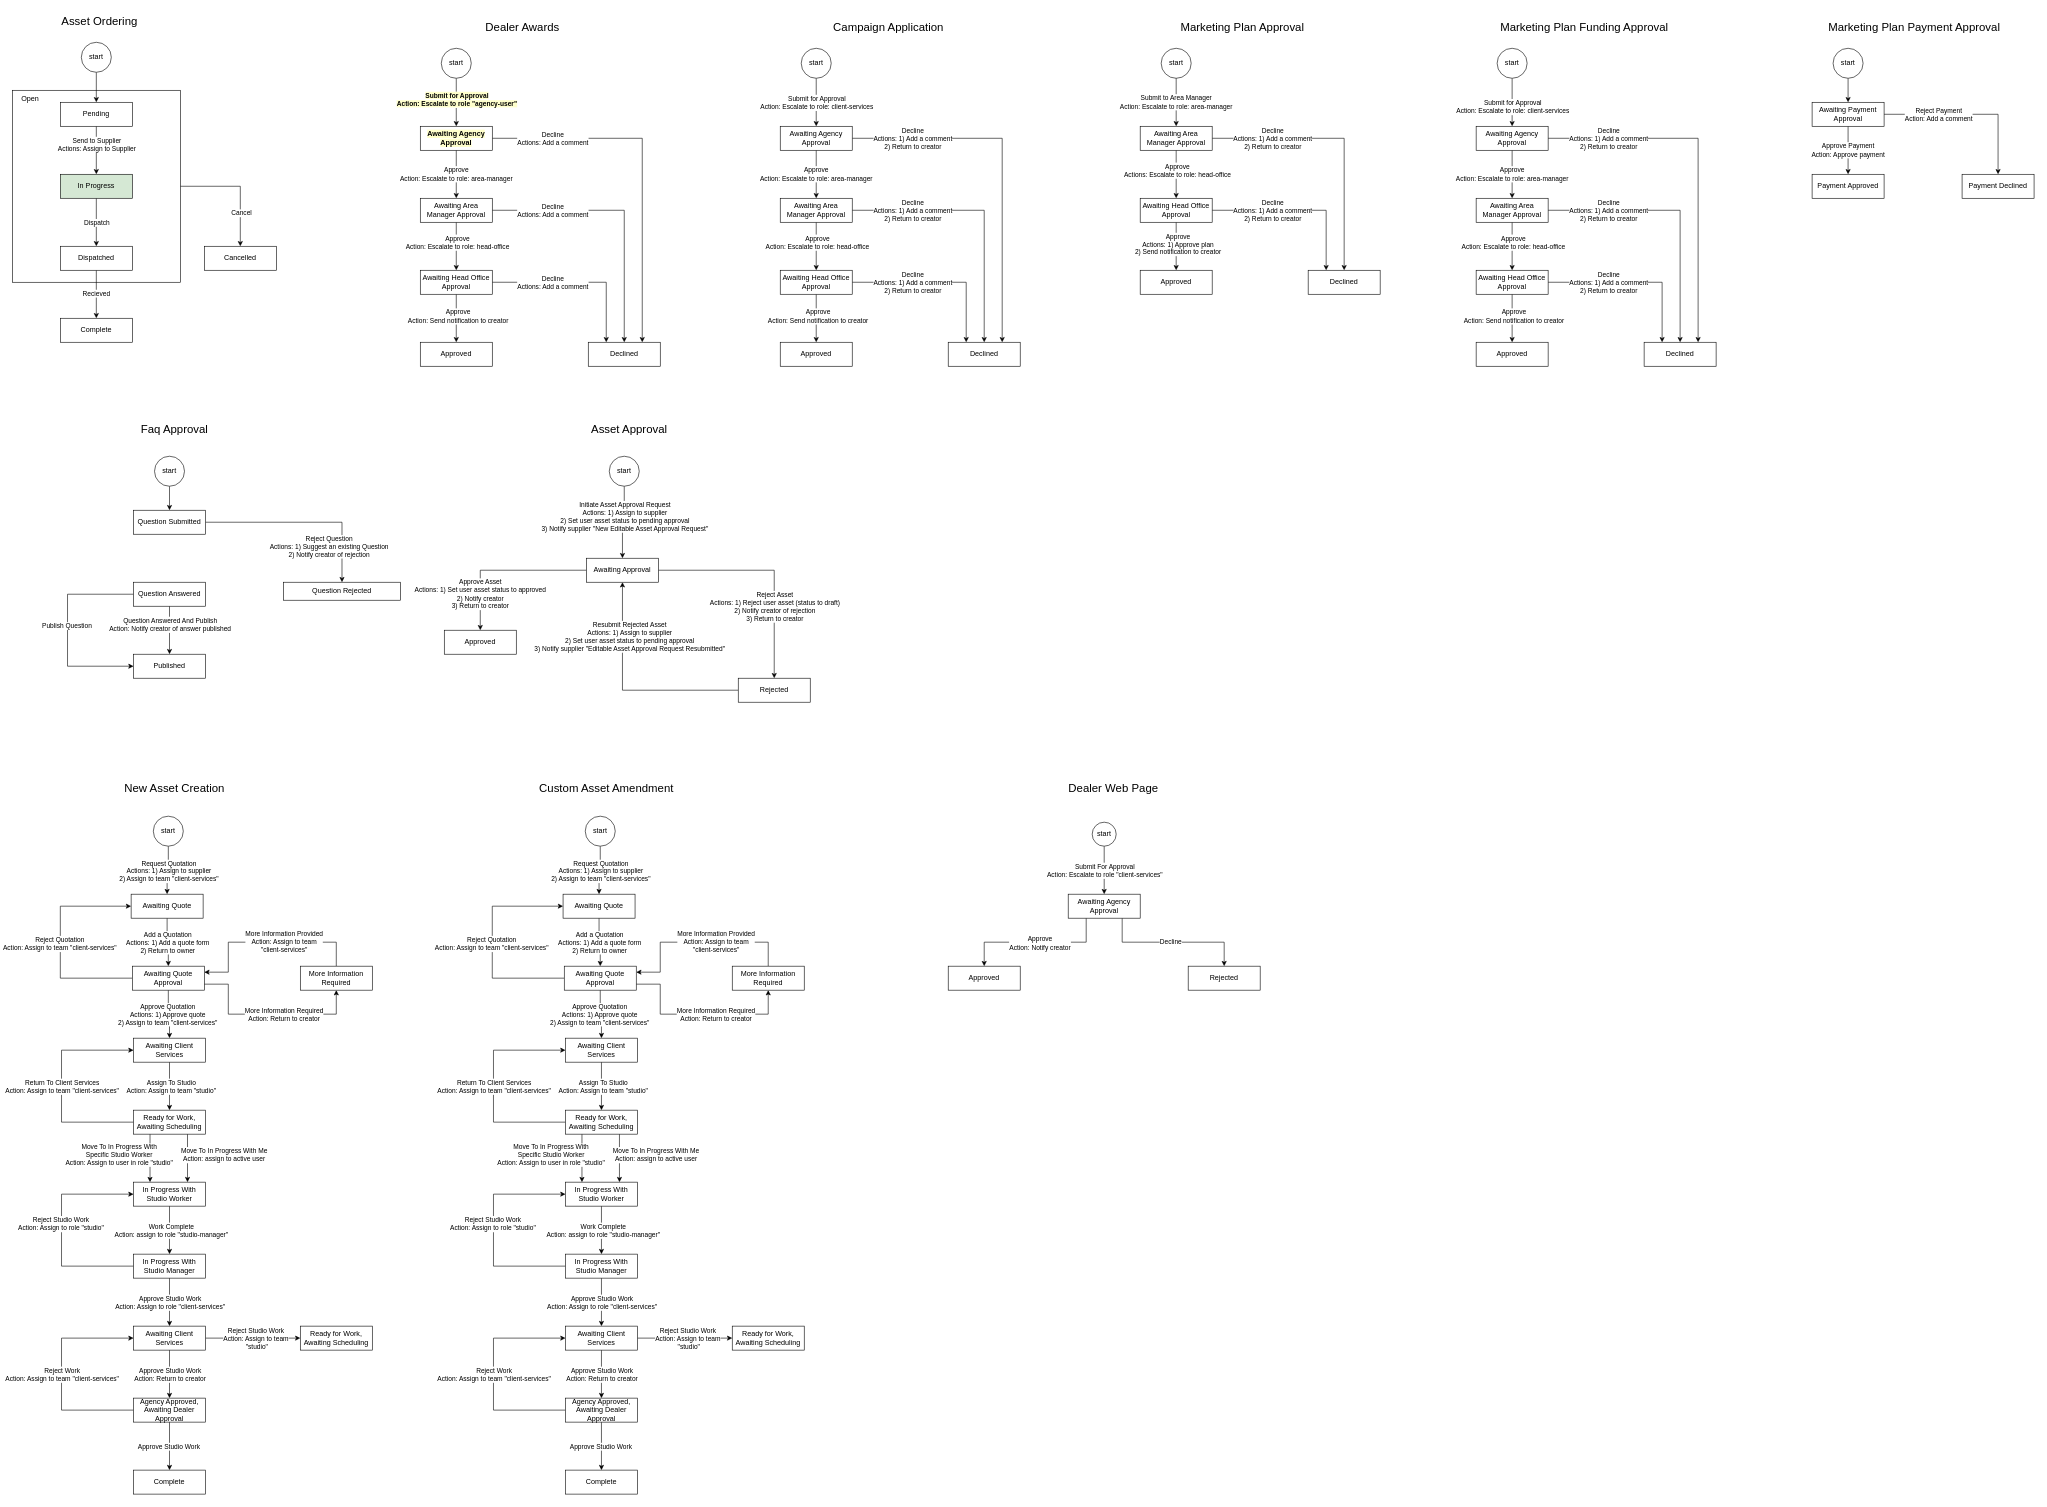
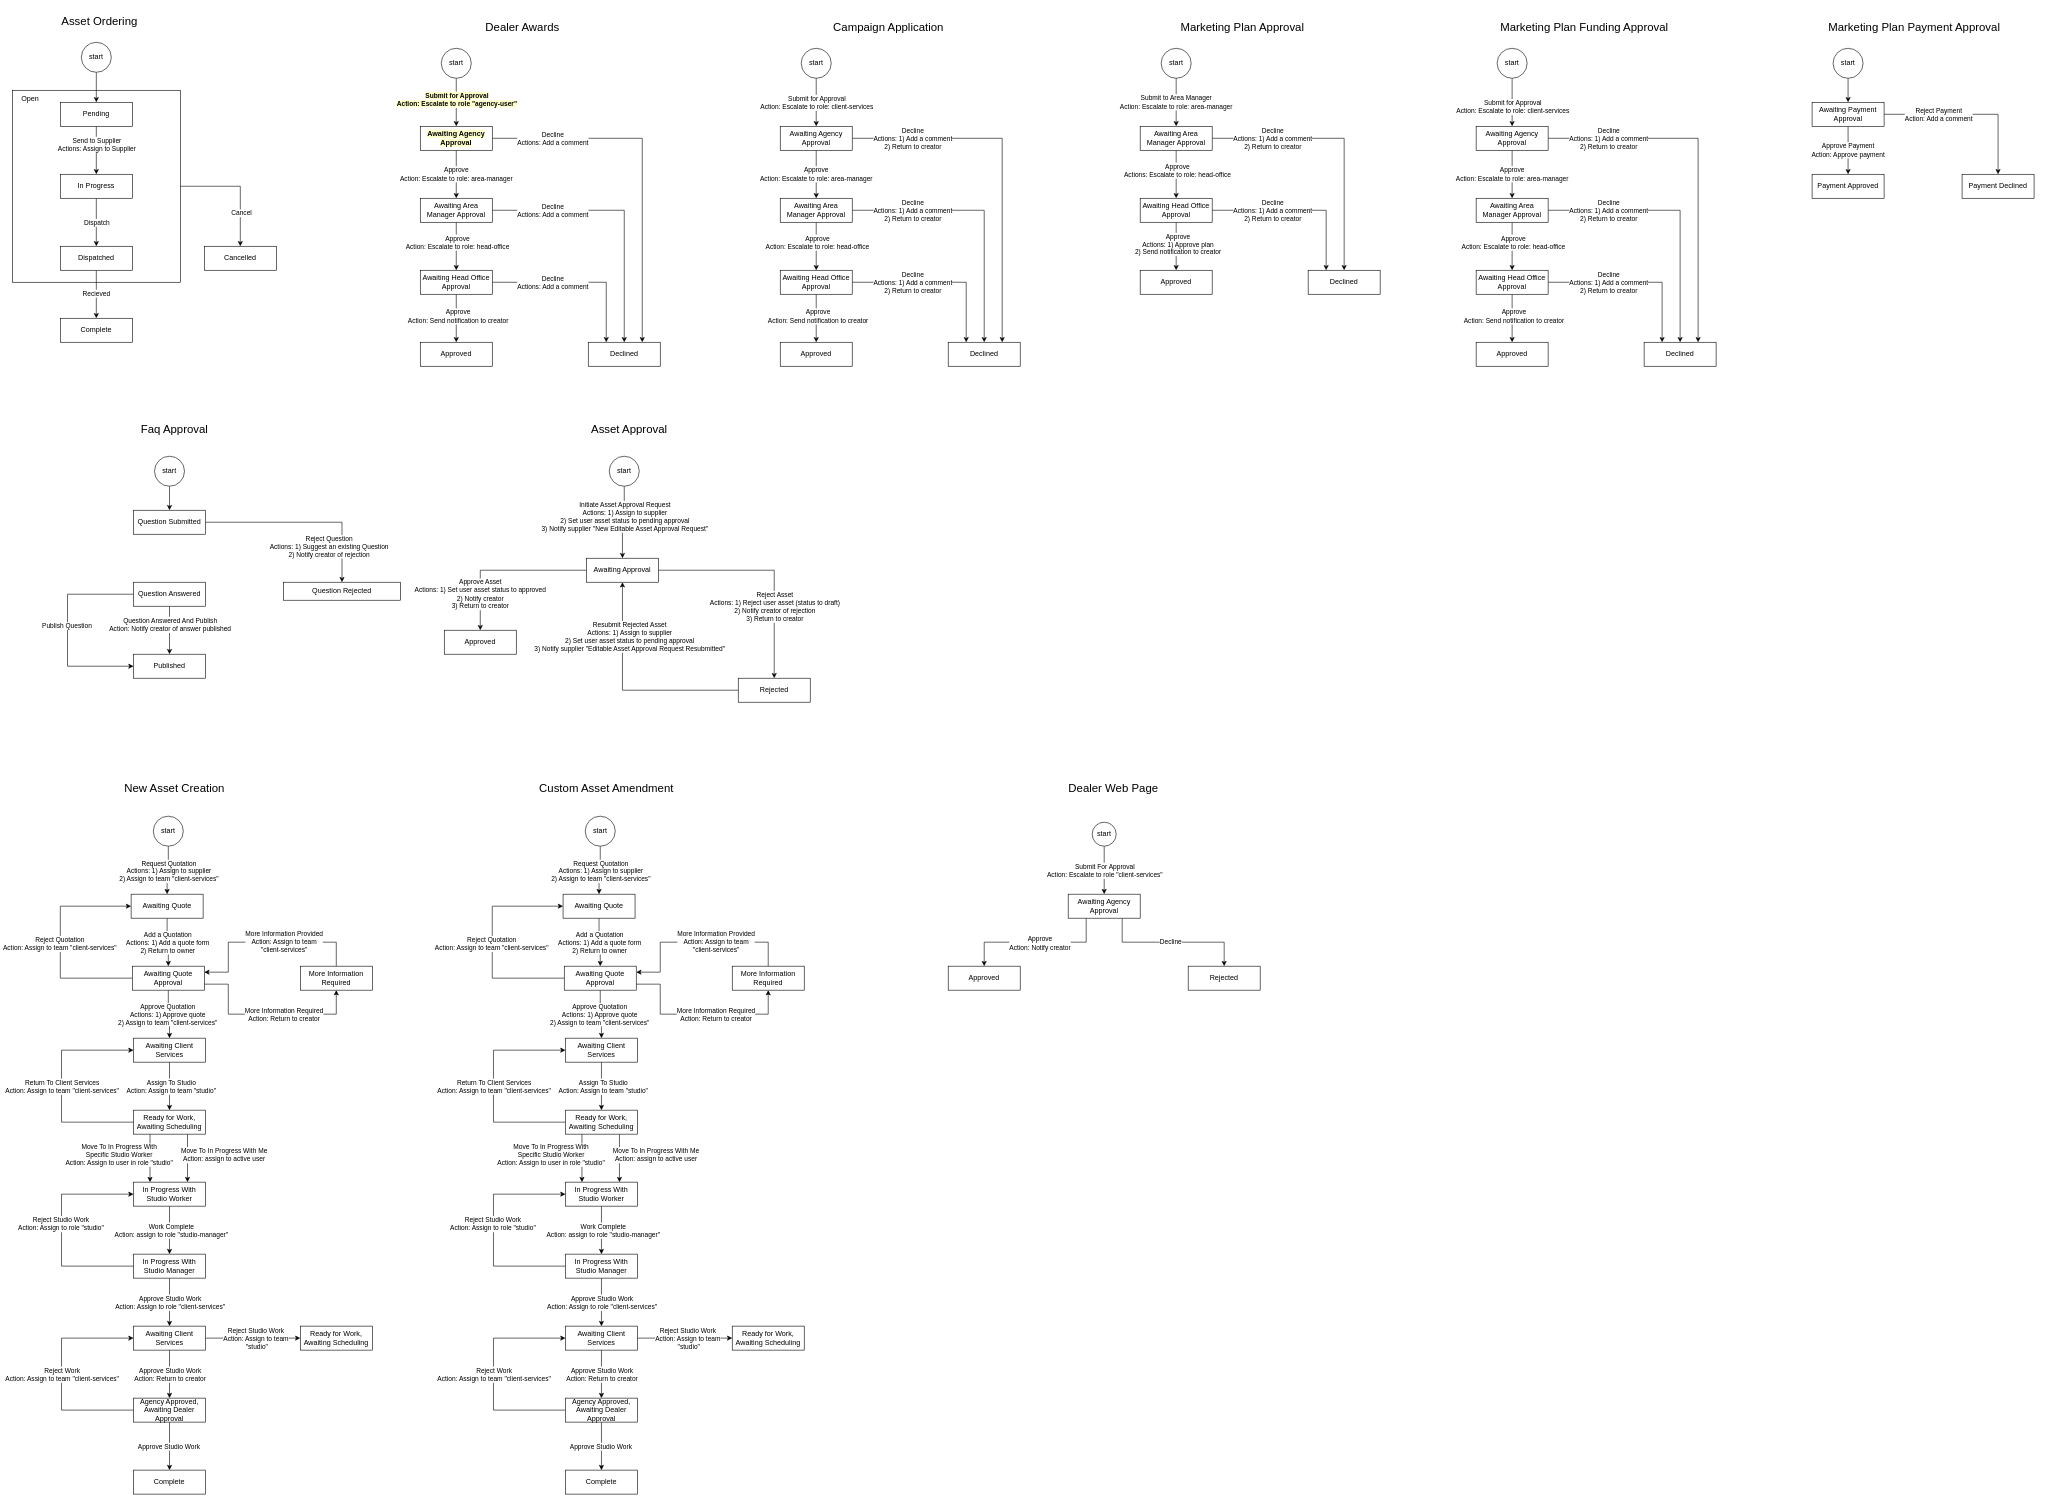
(96, 186) -> (96, 186)
